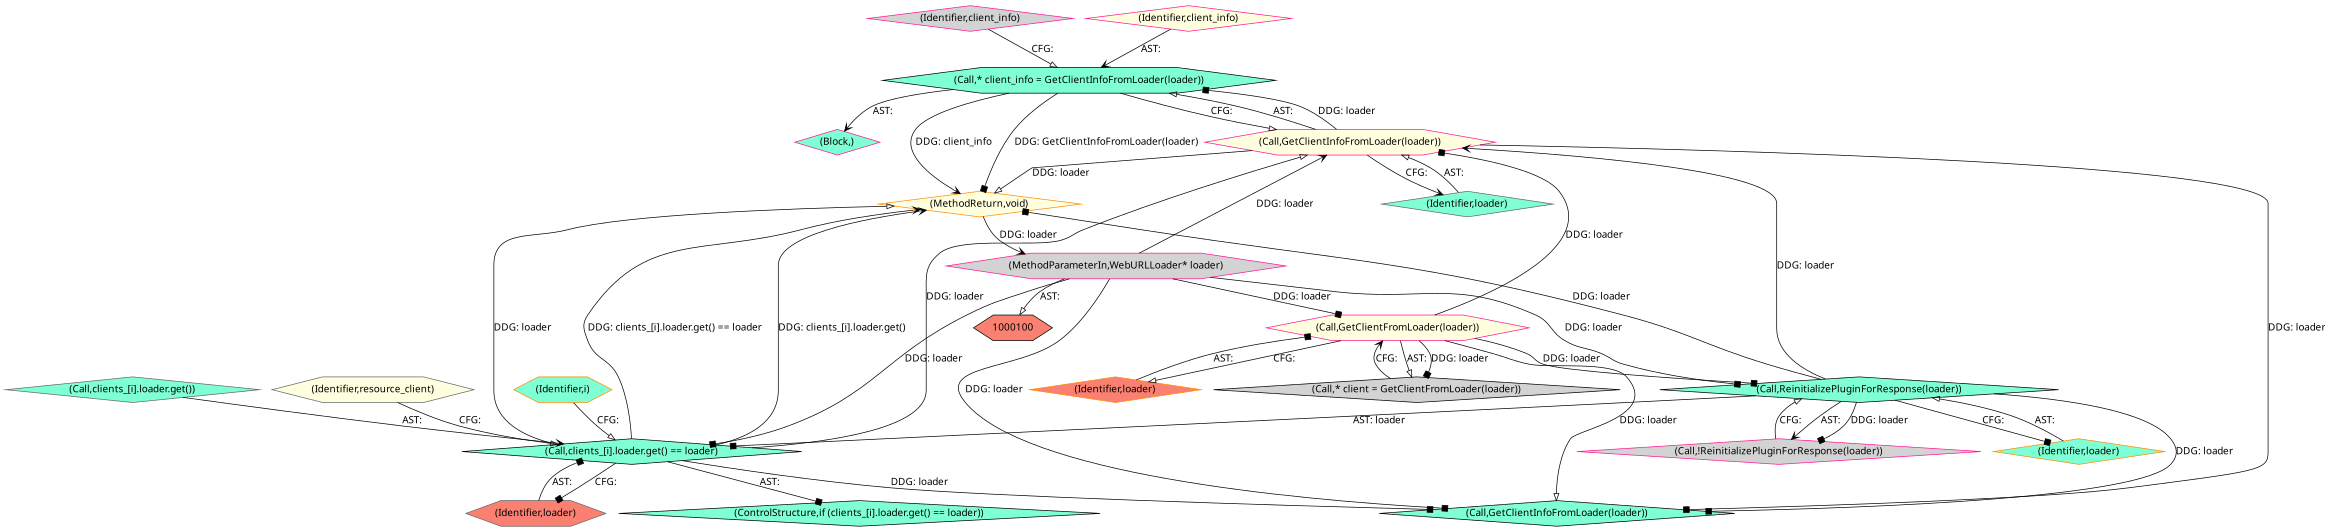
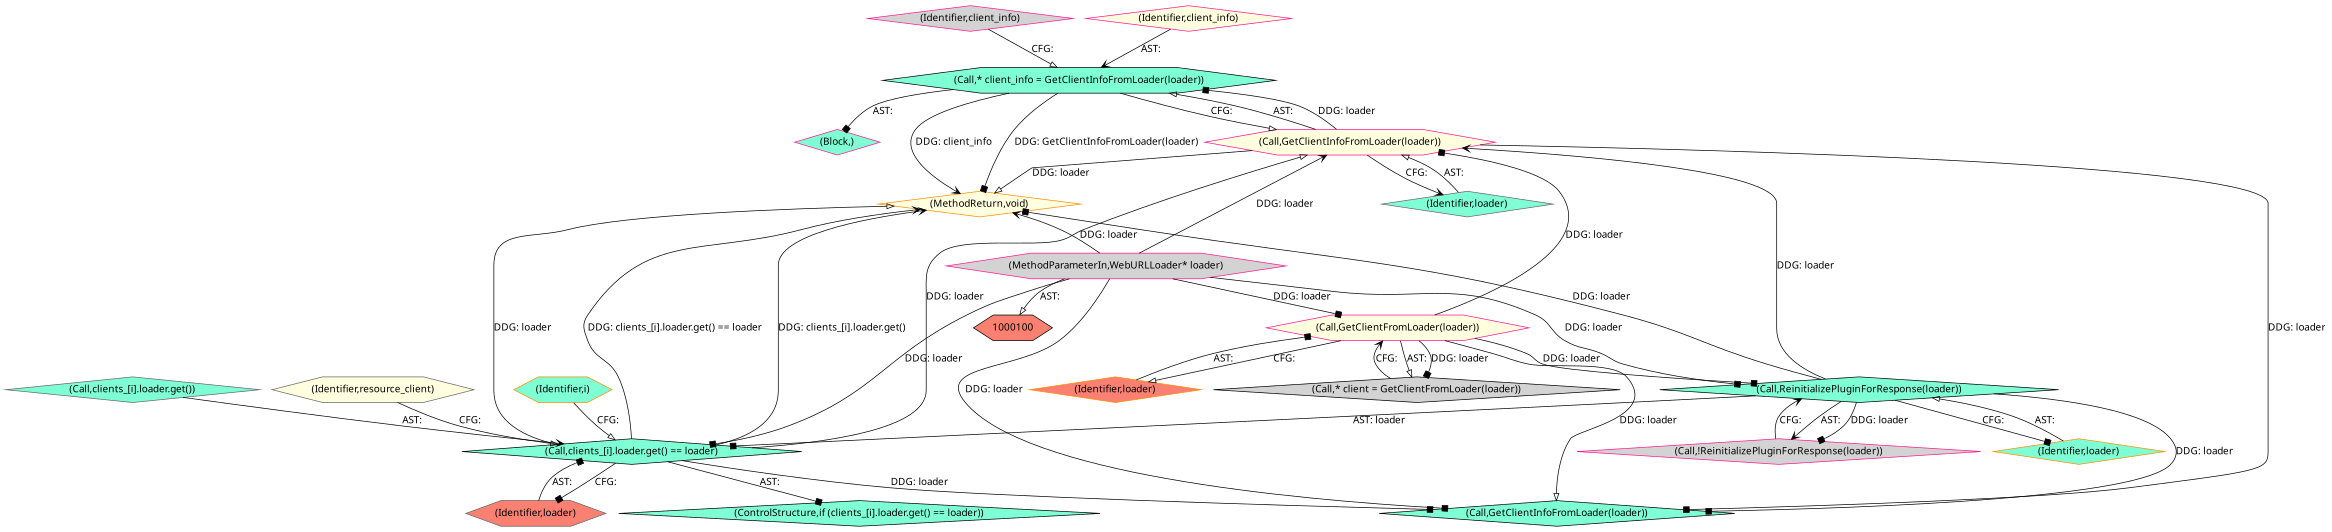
(897, 98) -> (897, 98)
(997, 238) -> (1061, 230)
(1779, 417) -> (1779, 417)
